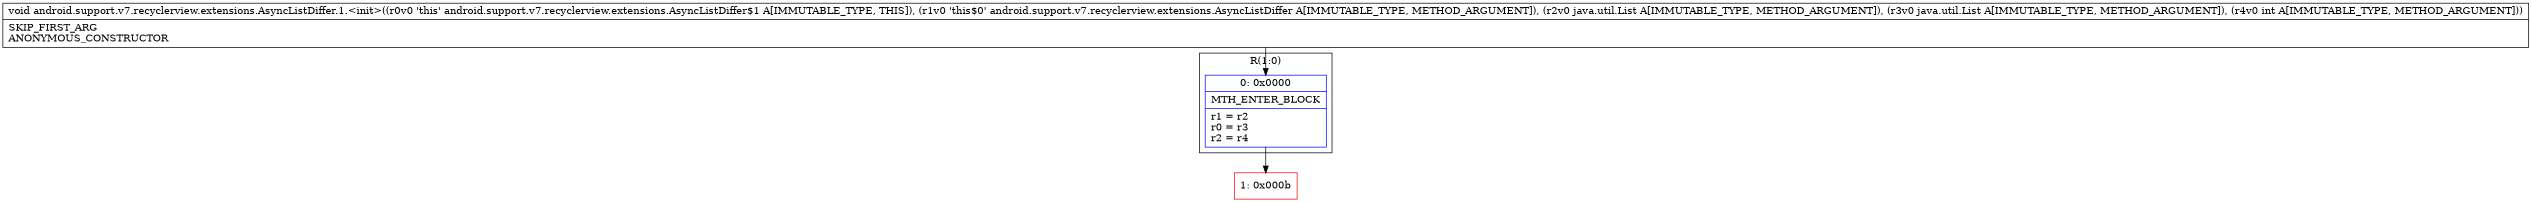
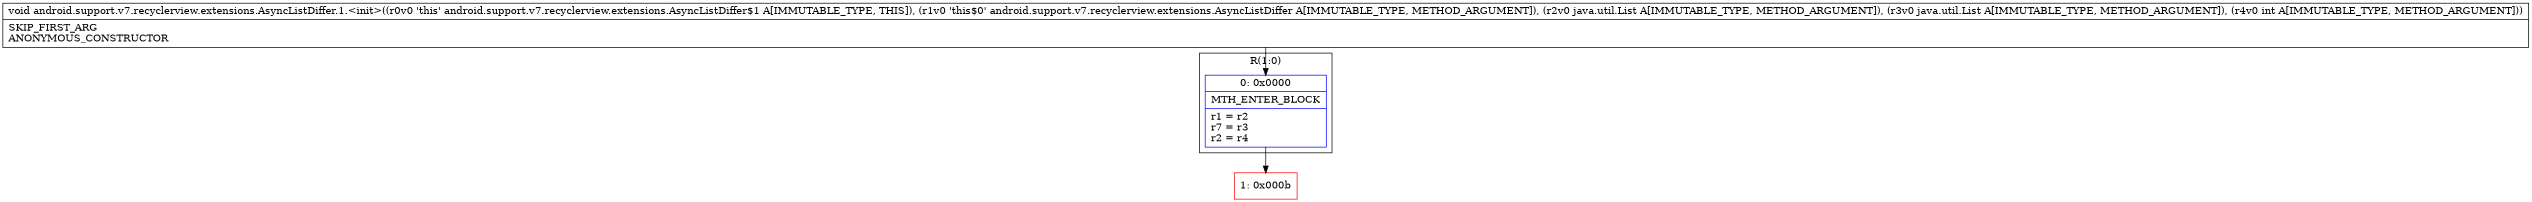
(1230, 128) -> (1230, 128)
